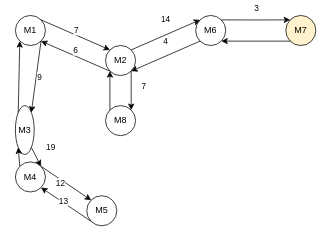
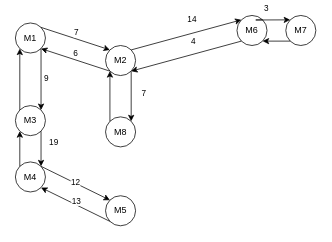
(30, 30) -> (30, 38)
(210, 30) -> (252, 30)
(300, 30) -> (300, 30)
(120, 120) -> (120, 132)
(25, 130) -> (30, 120)
(102, 210) -> (120, 210)
